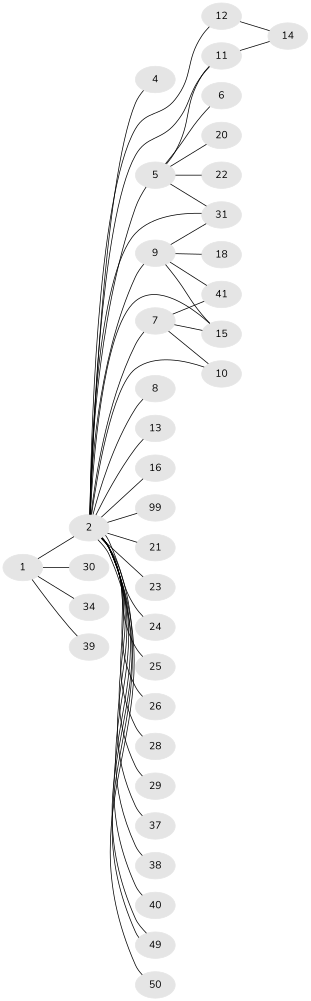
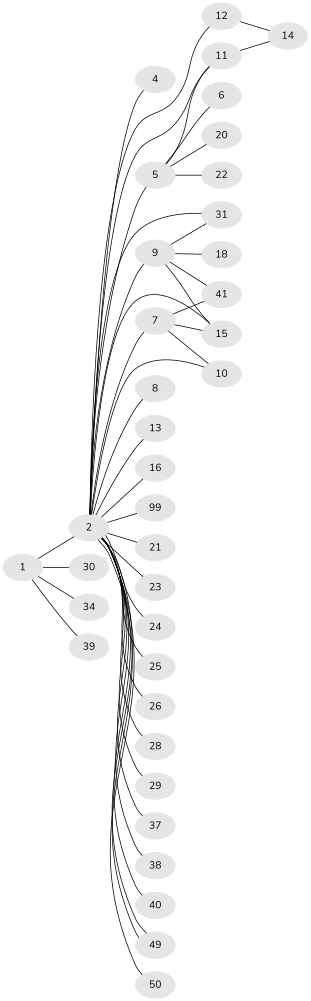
(188, 195) -> none
